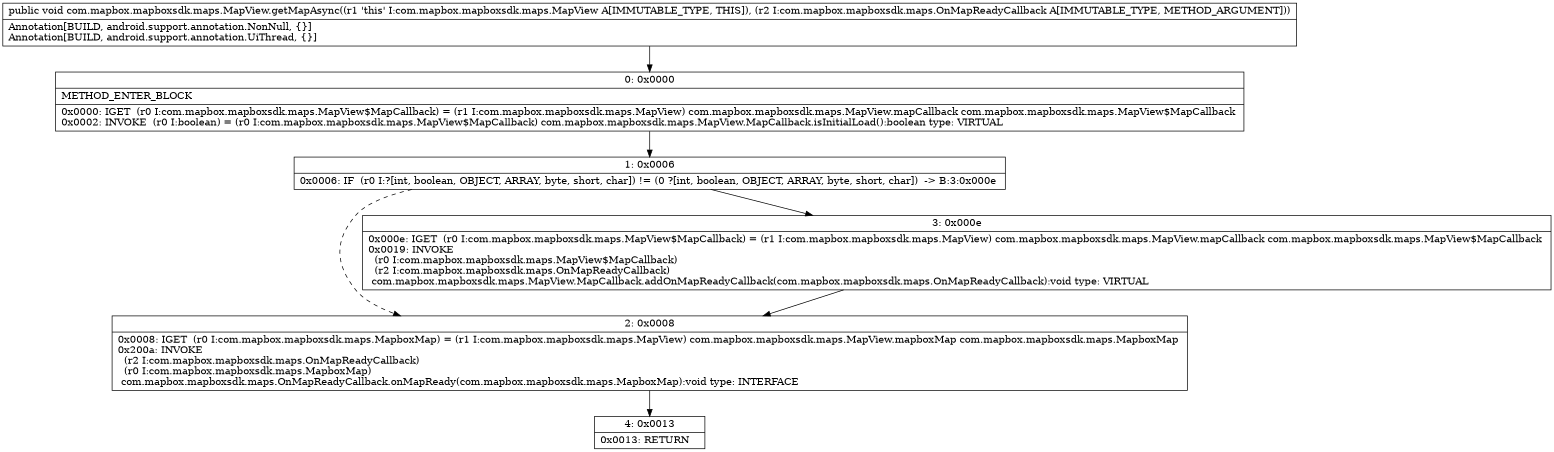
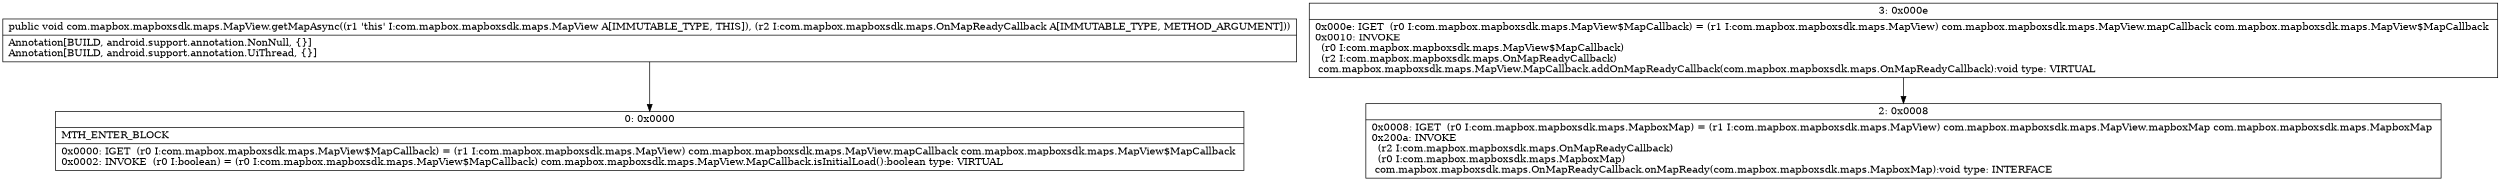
(127, 96) -> (115, 135)
(650, 173) -> none
(414, 250) -> (1361, 38)
(650, 433) -> none
